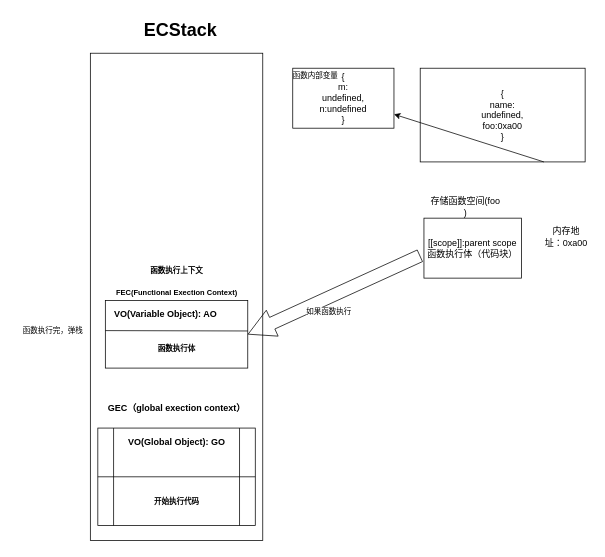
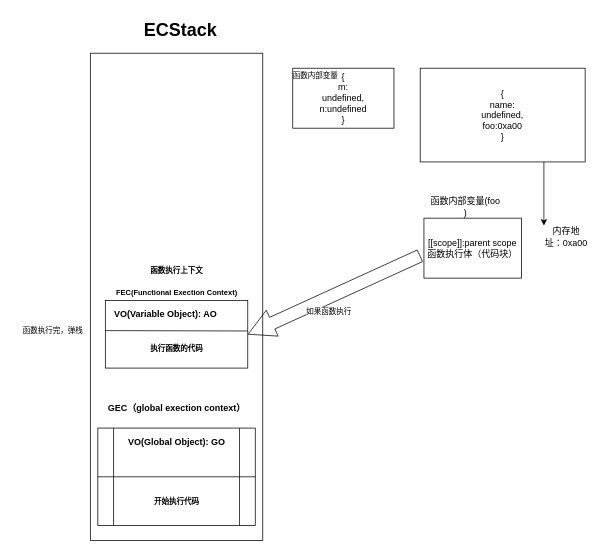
(470, 138) -> (544, 219)
(466, 207) -> (466, 207)
(177, 345) -> (177, 345)
